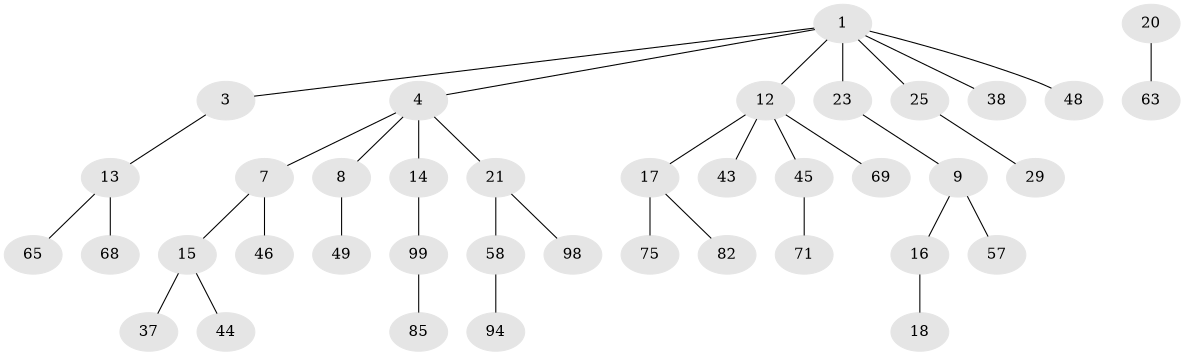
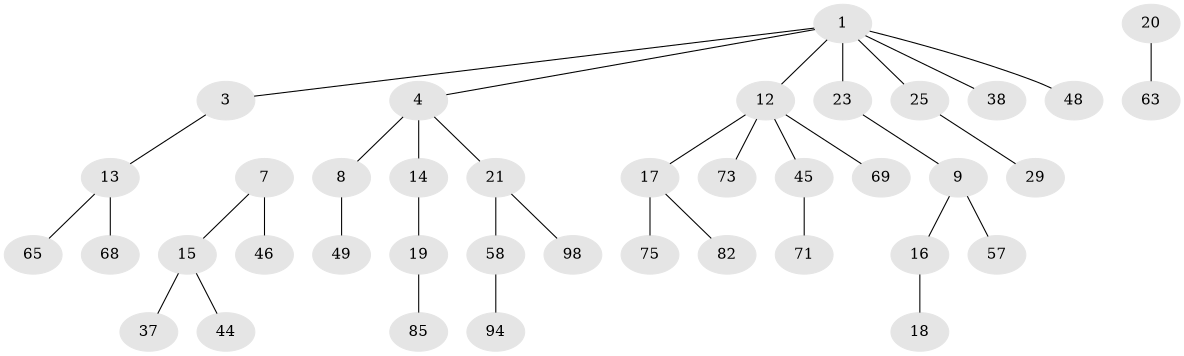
(342, 139) -> none
(727, 178) -> (727, 178)
(419, 255) -> (419, 255)
